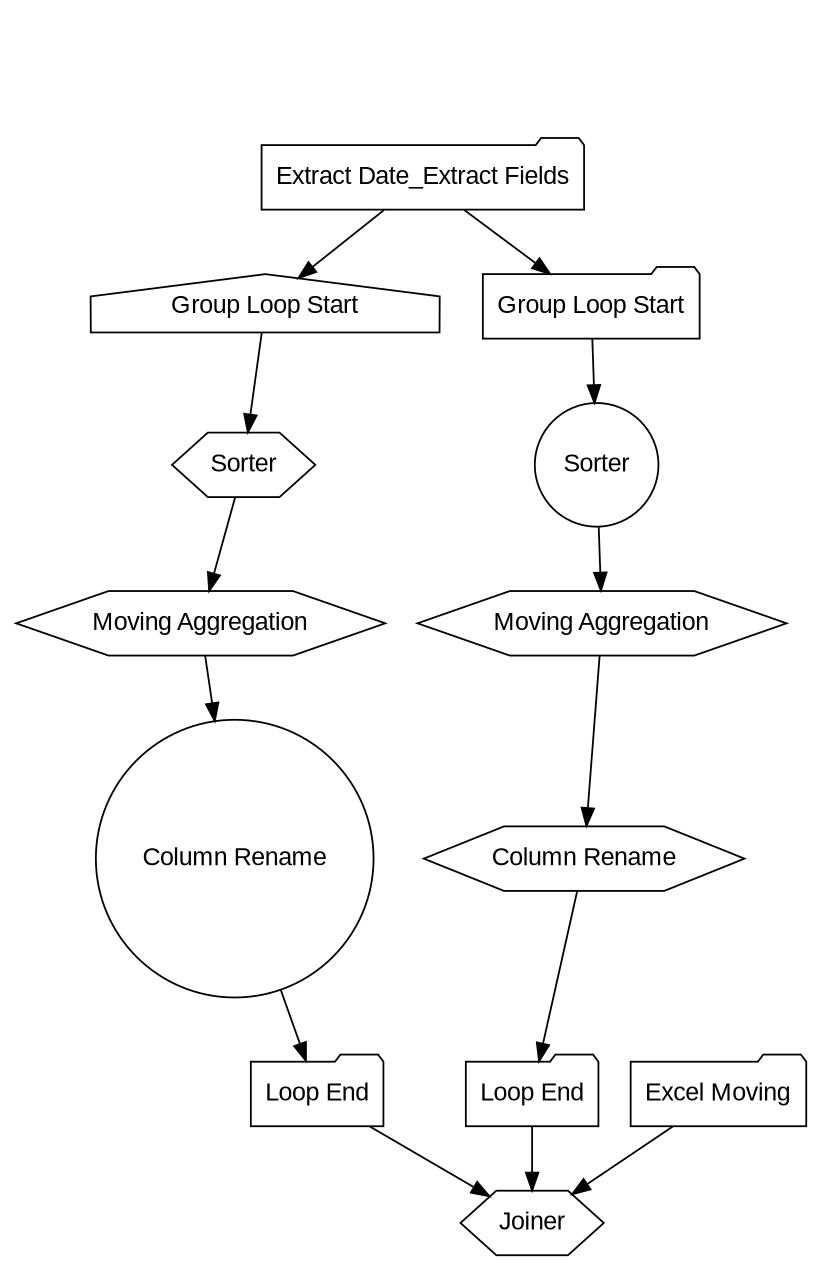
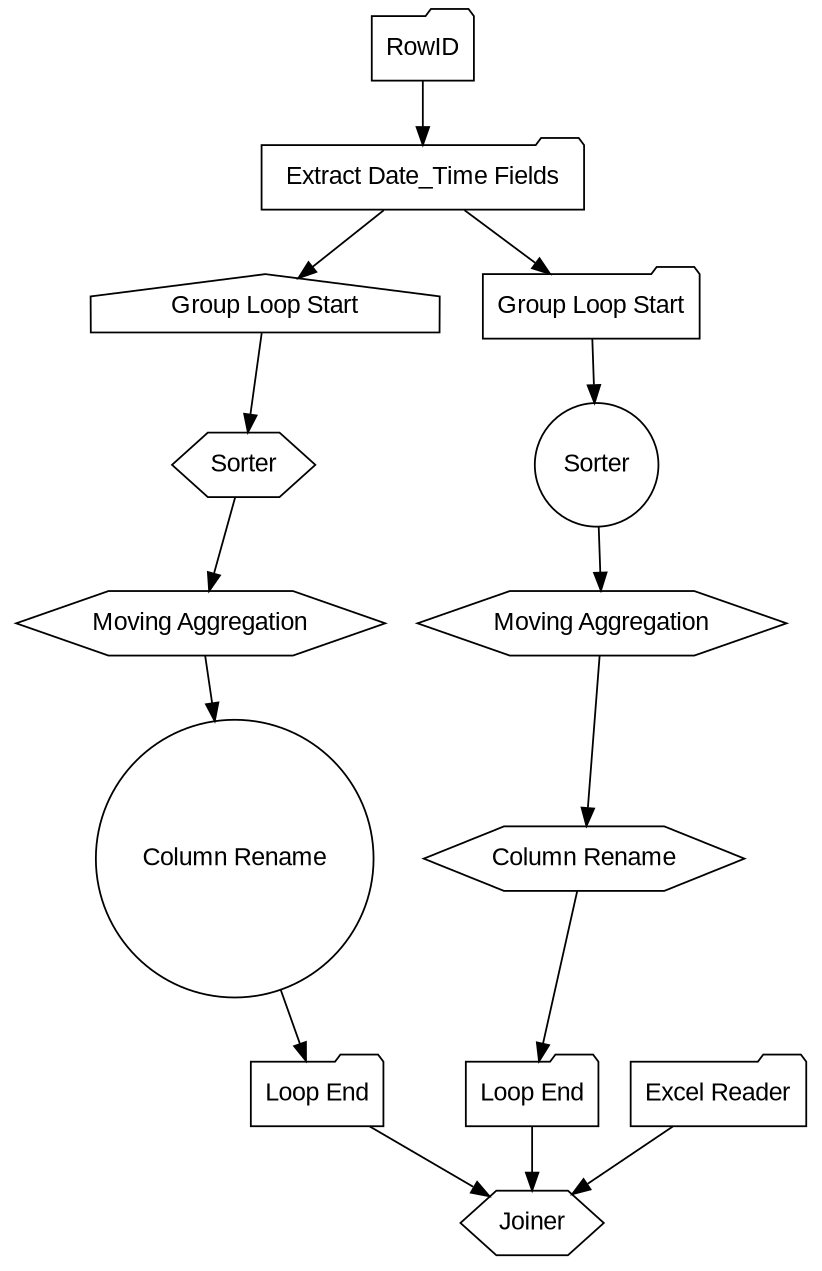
none -> (423, 48)
(423, 177) -> (423, 177)
(718, 1094) -> (718, 1094)
